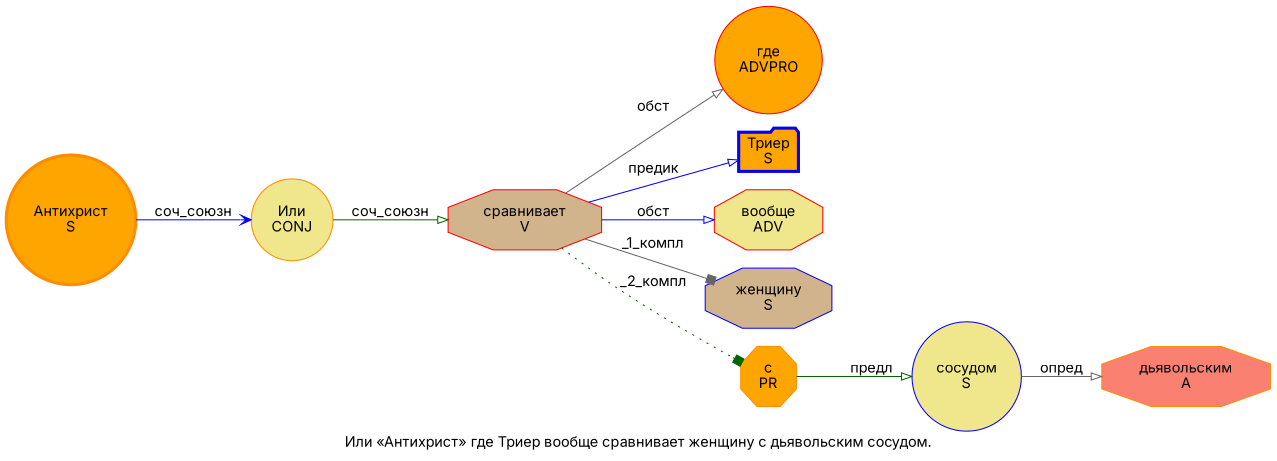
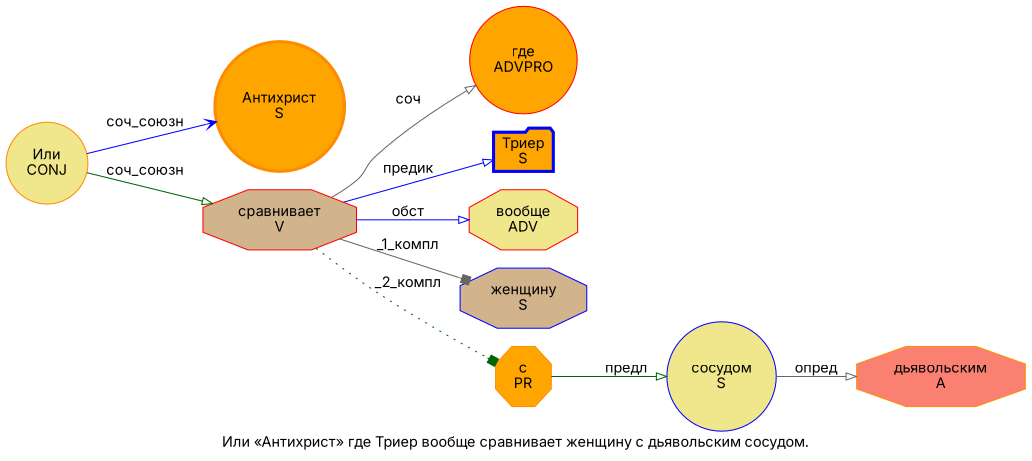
(653, 107) -> (408, 100)
(188, 220) -> (147, 139)
